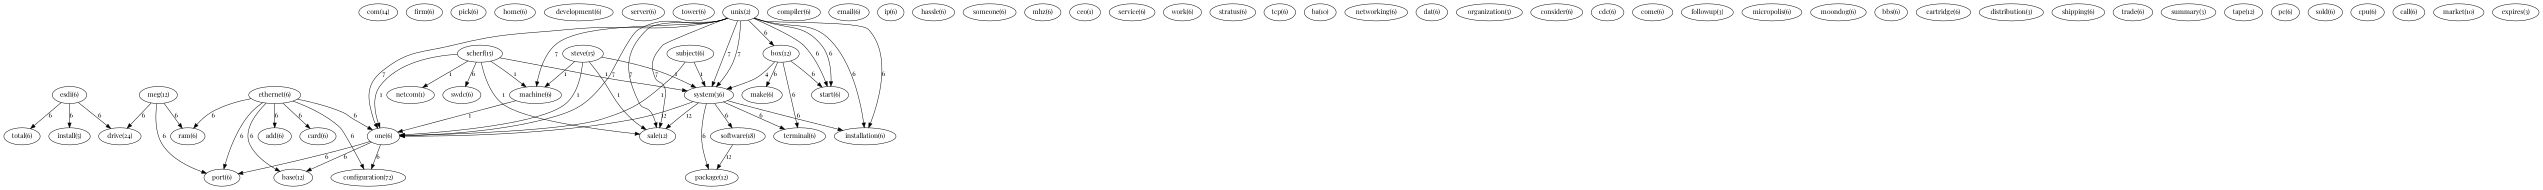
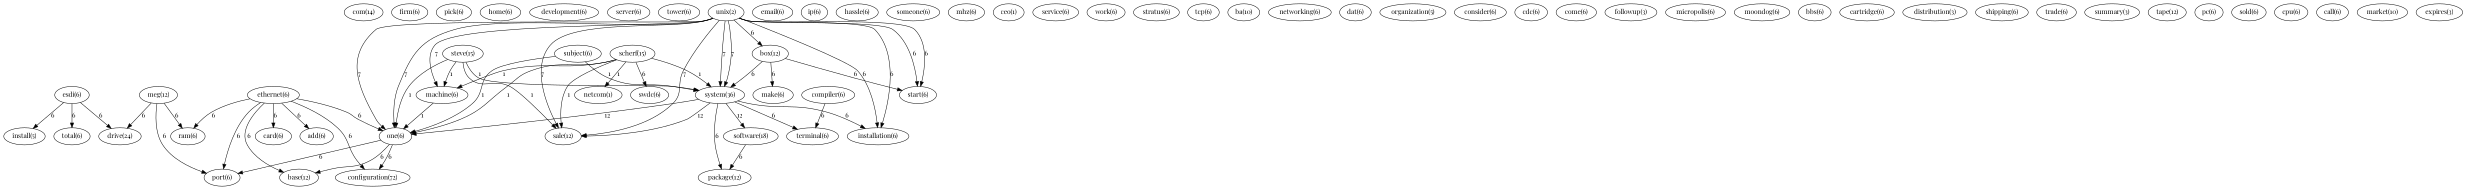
(767, 74) -> (753, 74)
(790, 93) -> (821, 114)
(727, 116) -> (740, 116)
(729, 157) -> (741, 157)
